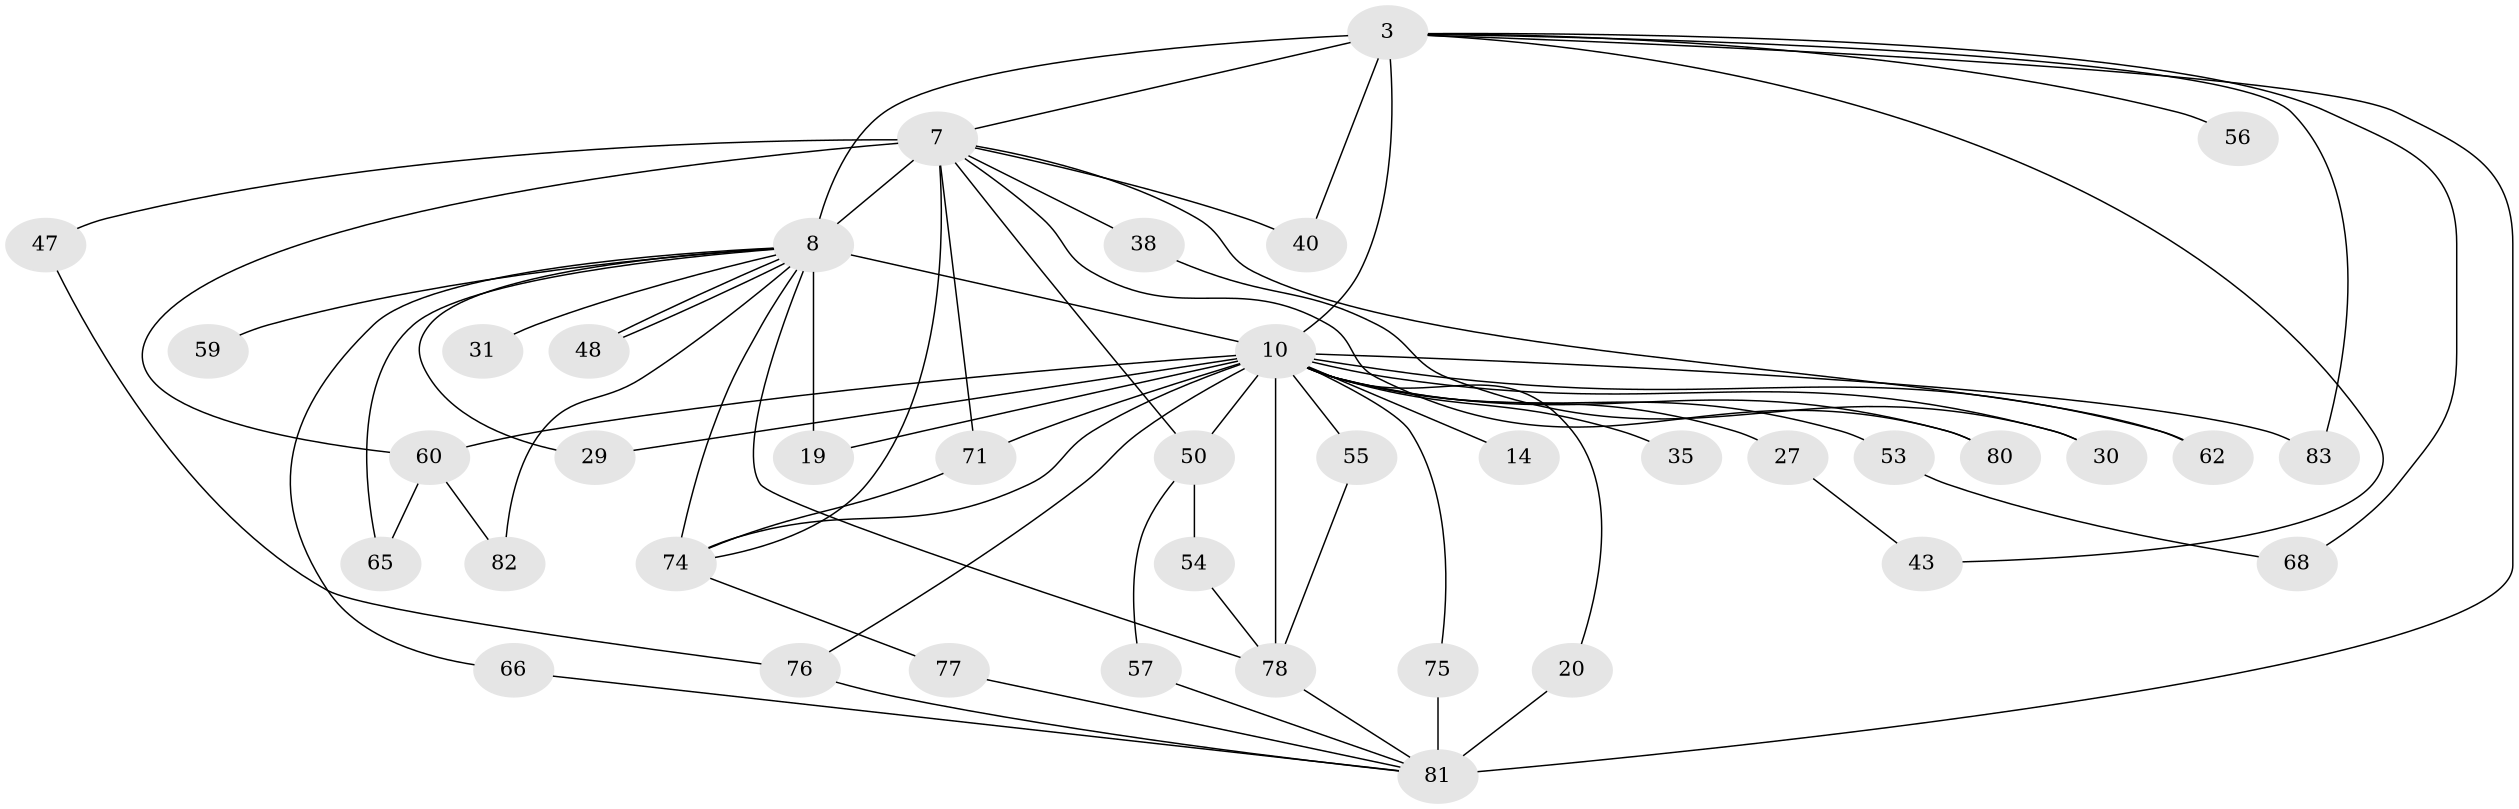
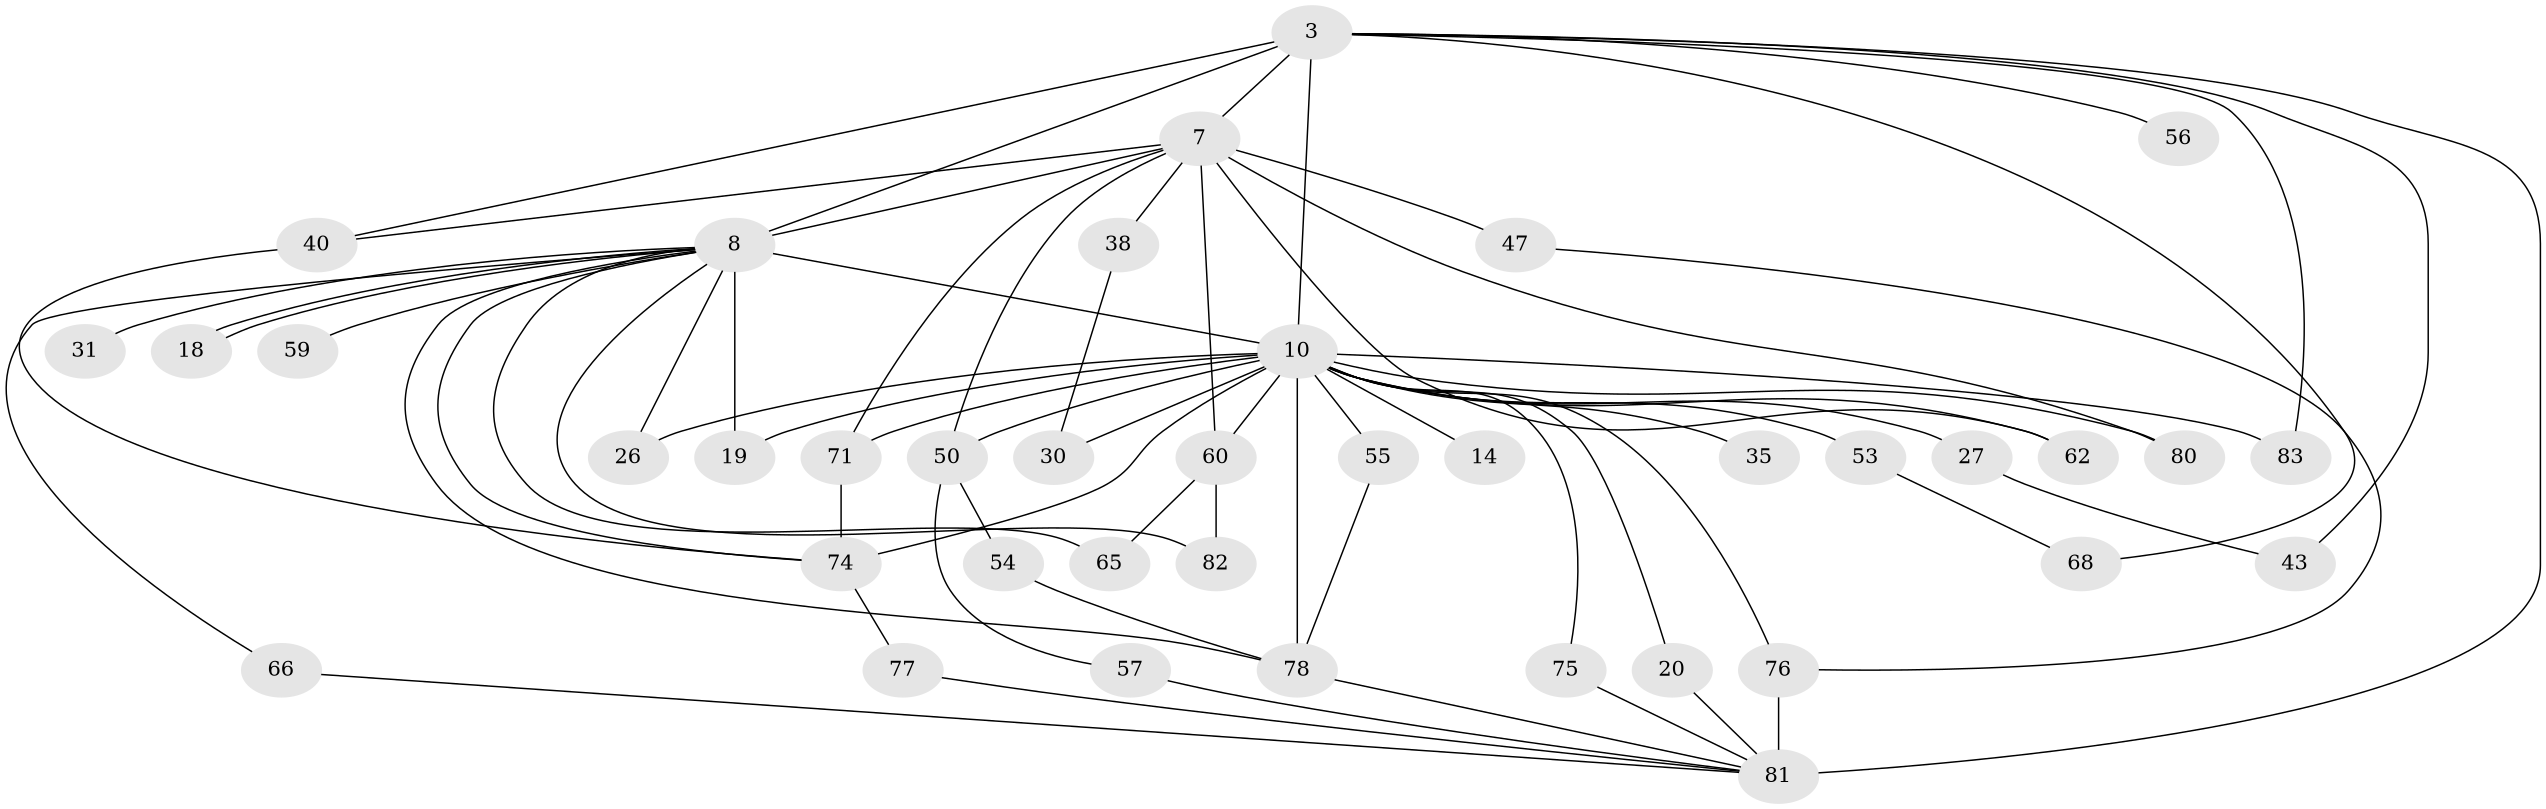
(589, 351) -> (191, 351)
(902, 426) -> (246, 478)
(595, 458) -> (628, 458)
